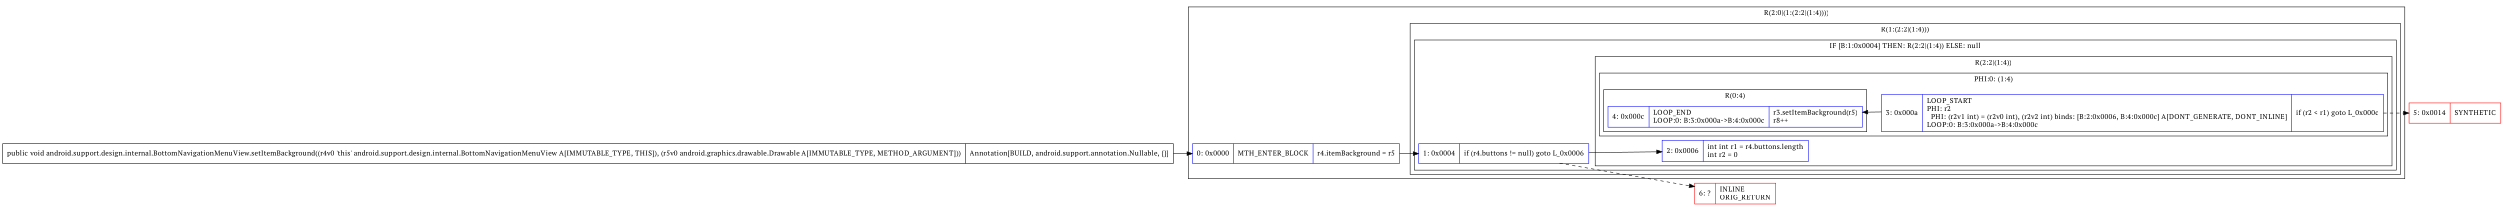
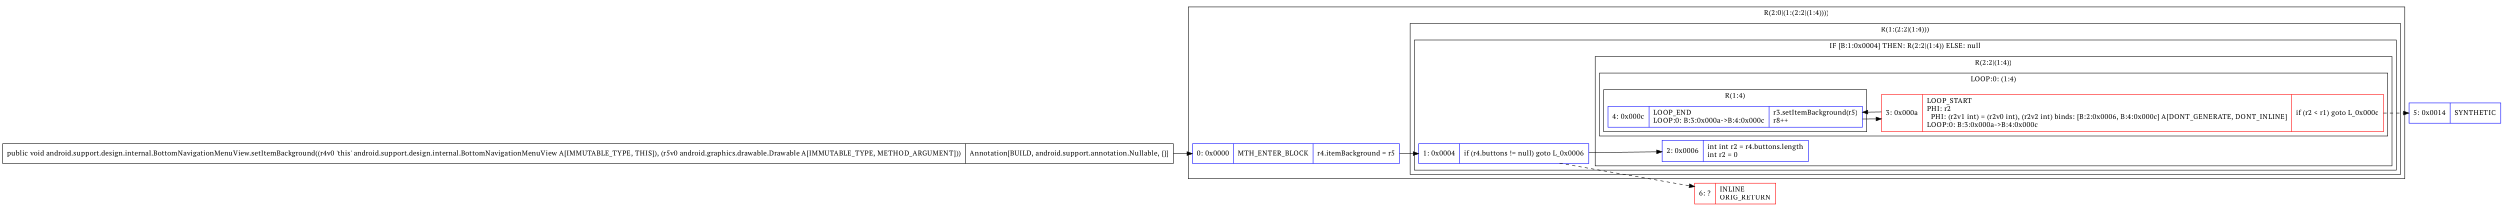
(1994, 79) -> (1994, 79)
(1735, 96) -> (1735, 96)
(2133, 113) -> (2133, 113)
(2455, 113) -> (2455, 113)
none -> (1870, 119)
(1756, 147) -> (1756, 147)
